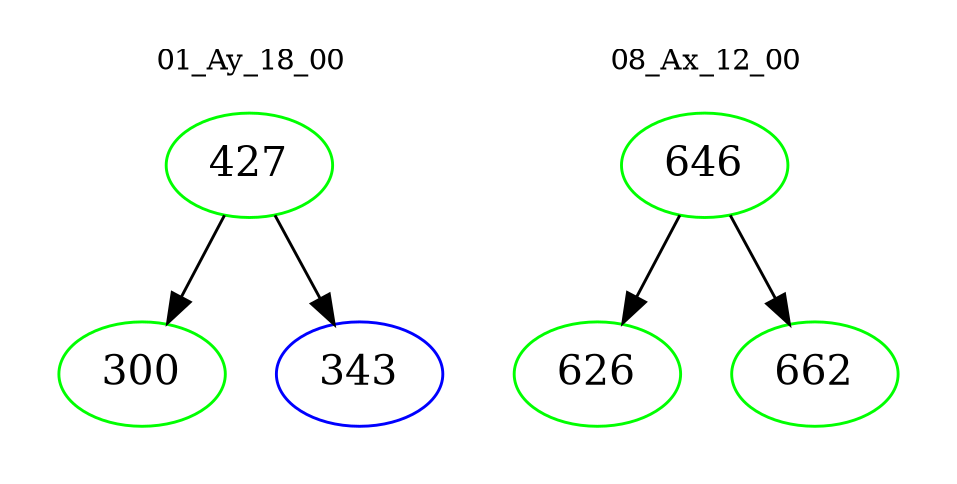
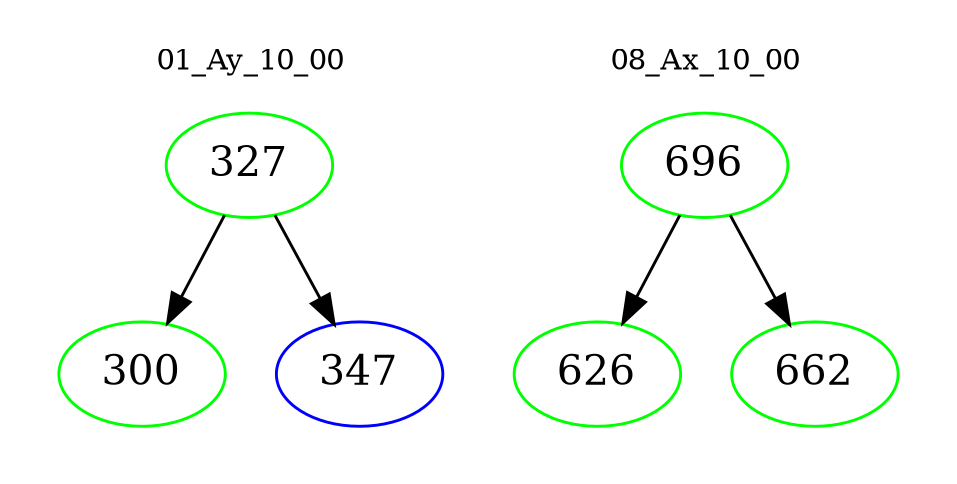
(251, 62) -> (251, 62)
(706, 62) -> (706, 62)
(249, 165) -> (249, 165)
(705, 165) -> (705, 165)
(360, 374) -> (360, 374)
